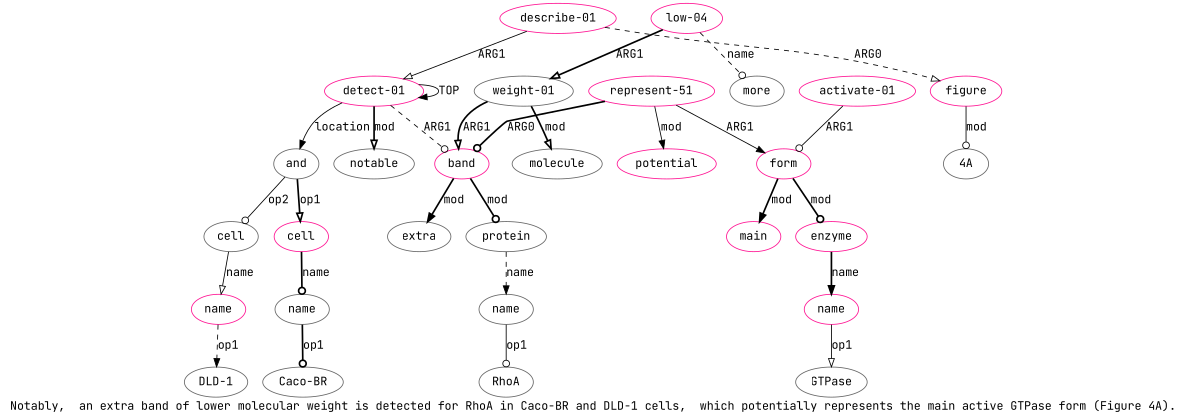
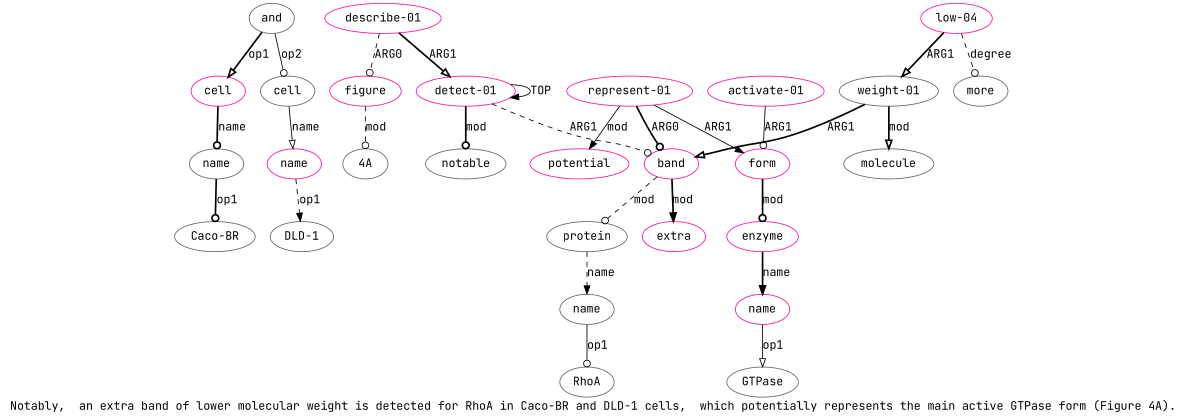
(769, 49) -> (375, 51)
(469, 54) -> (421, 52)
(741, 55) -> (991, 55)
(652, 91) -> (630, 91)
(318, 118) -> none
(374, 123) -> (466, 124)
(966, 124) -> (365, 124)
(482, 197) -> (633, 197)
(419, 237) -> (674, 237)
(754, 237) -> none
